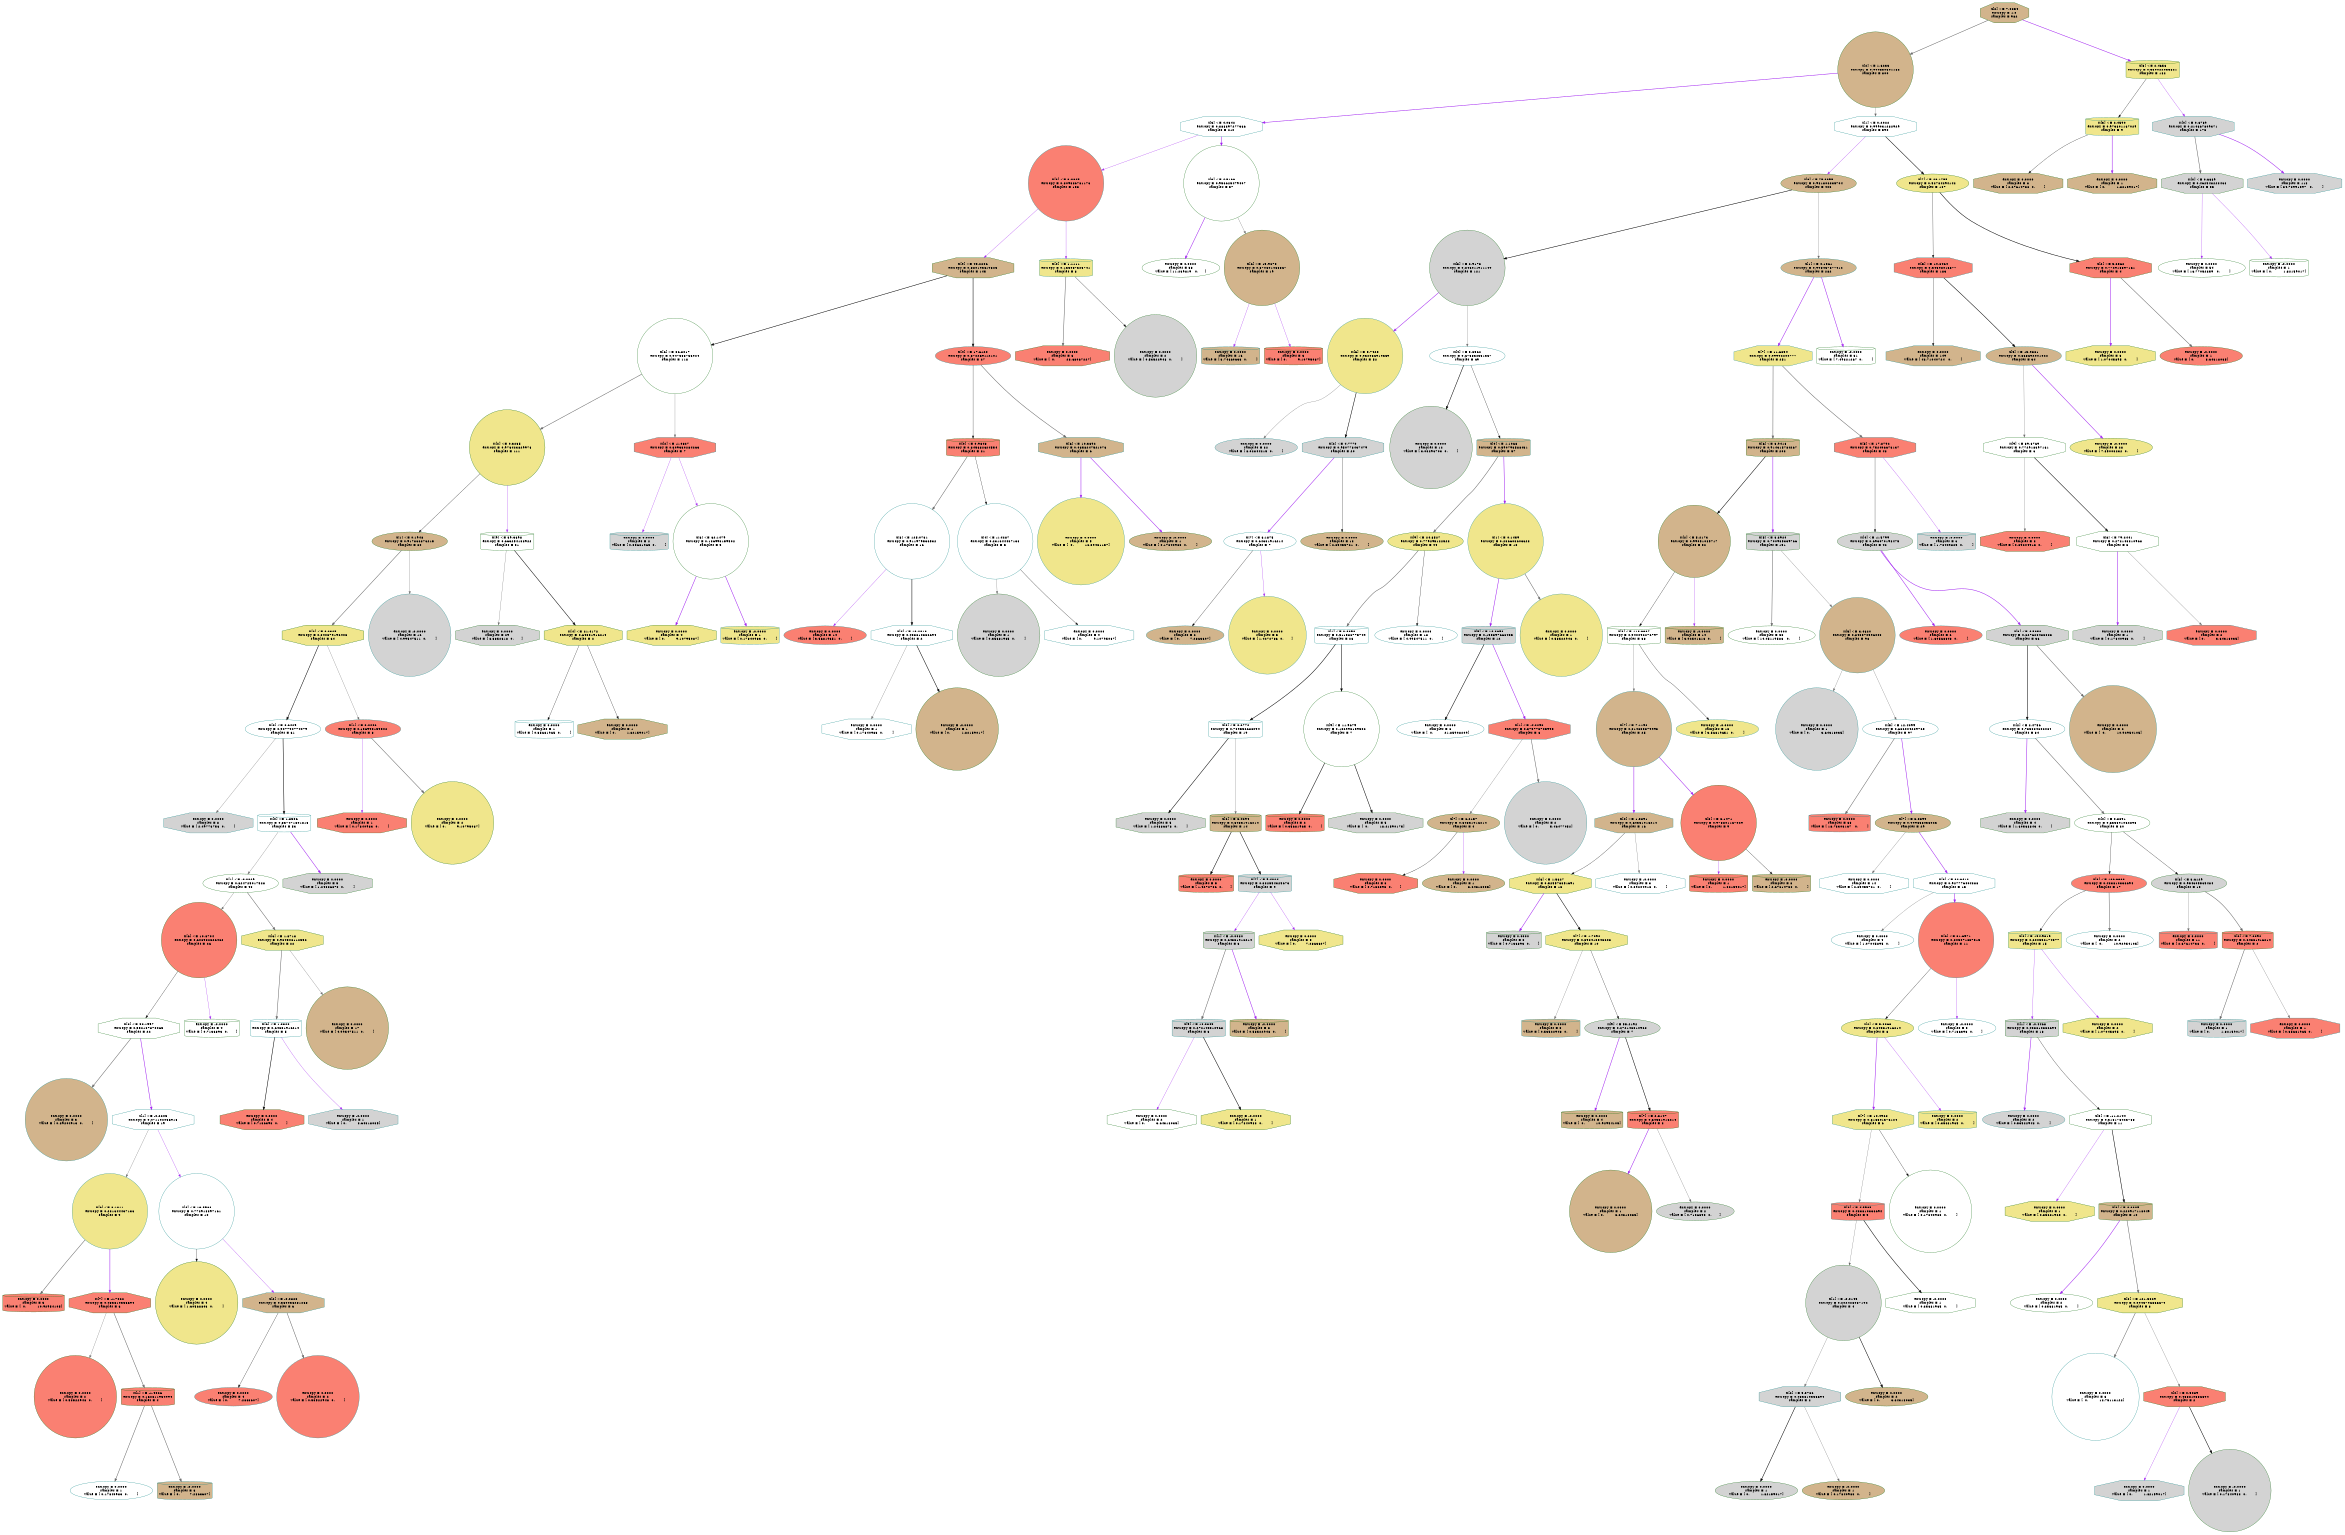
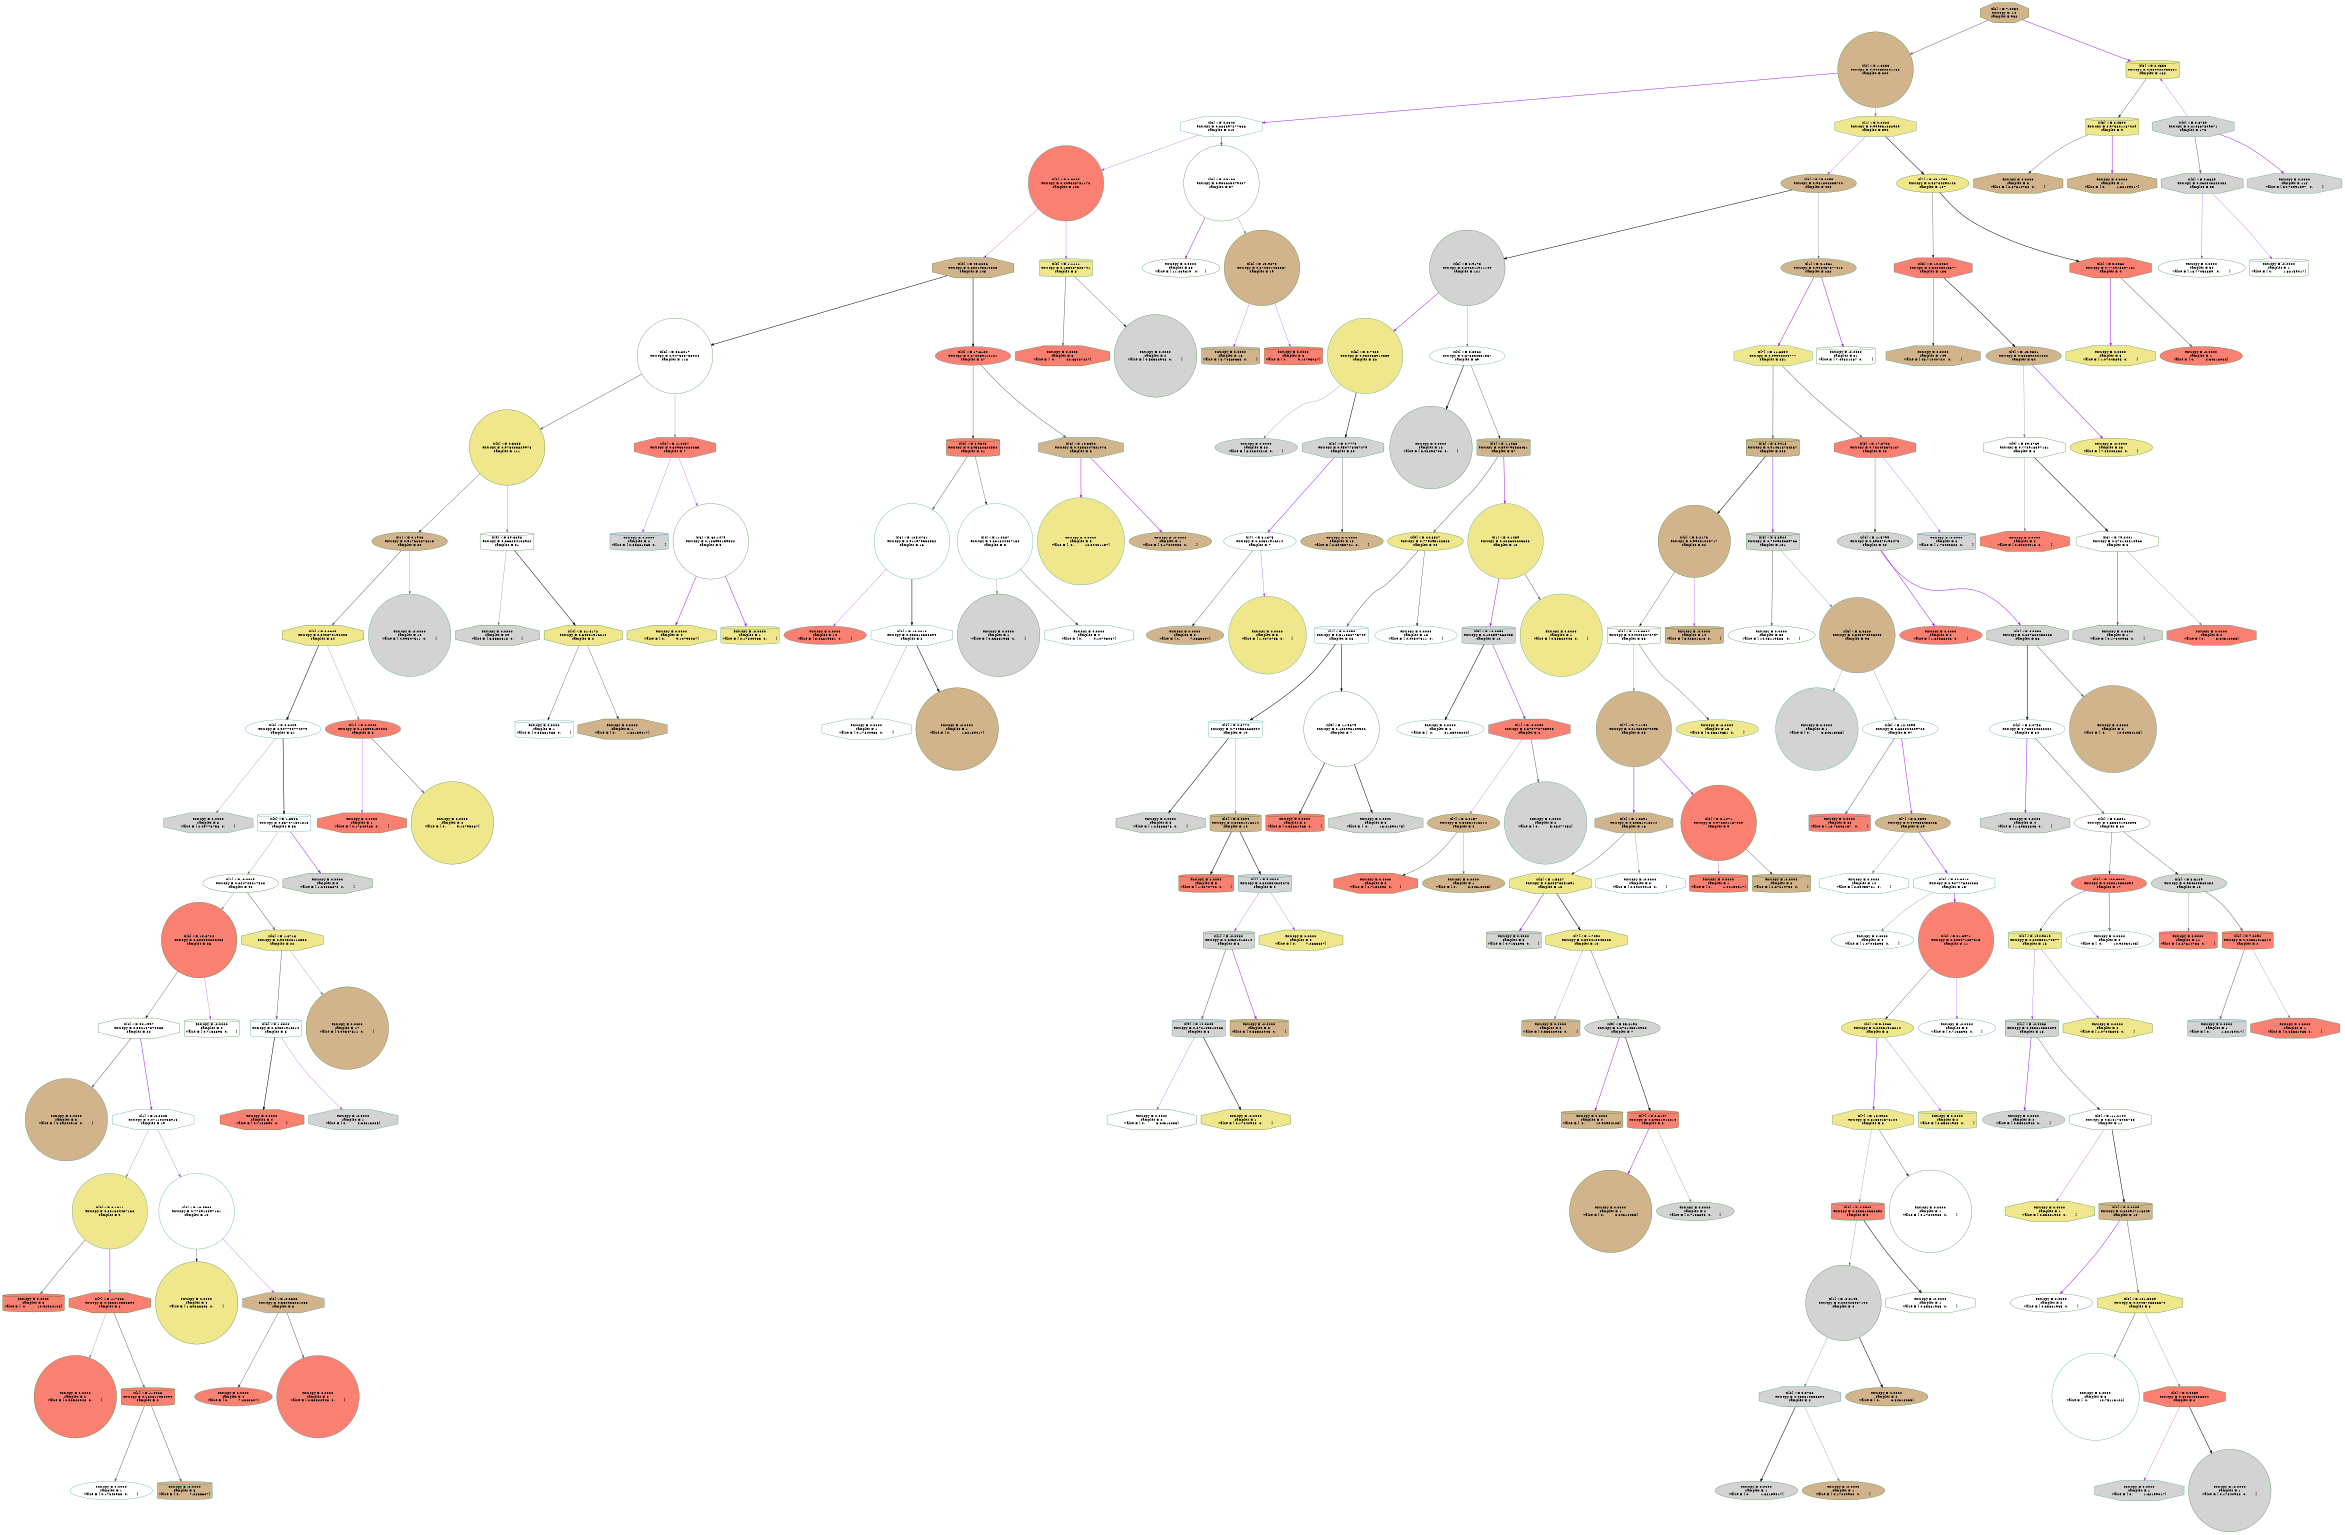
(2170, 97) -> (2175, 98)
(1876, 126) -> (1876, 126)
